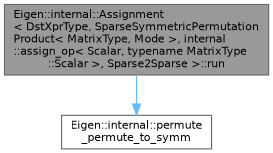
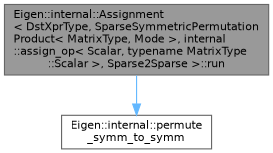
(137, 132) -> (137, 132)
